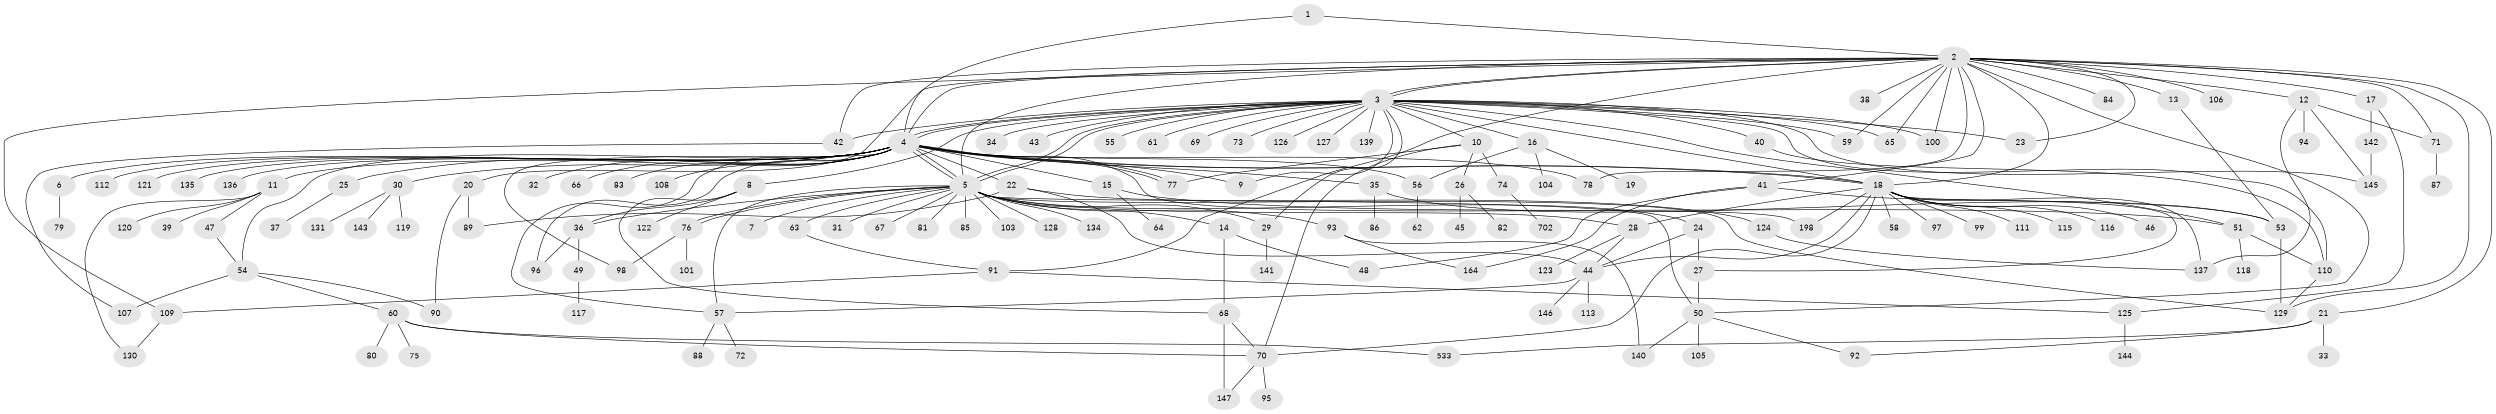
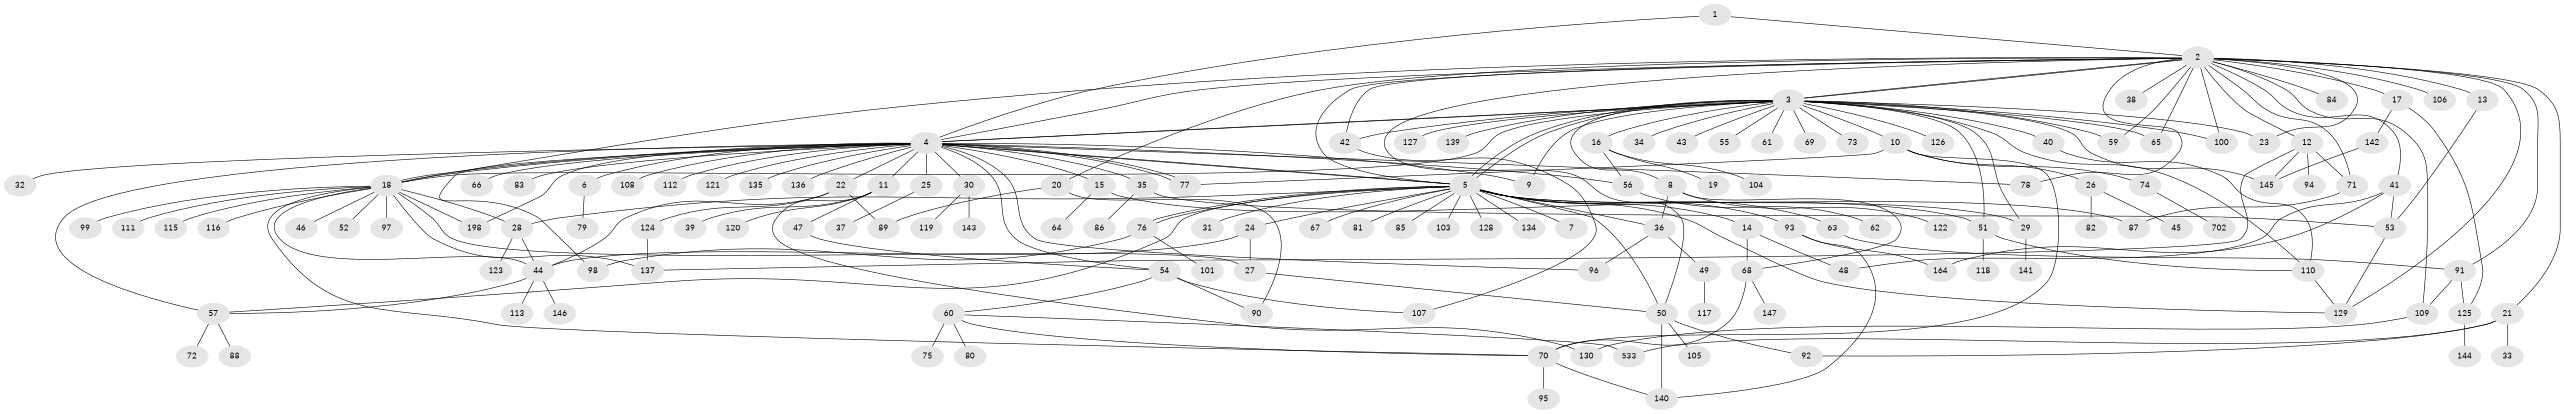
none -> (1898, 202)
(318, 228) -> none
(1894, 228) -> (344, 228)
(1243, 378) -> (1601, 380)
